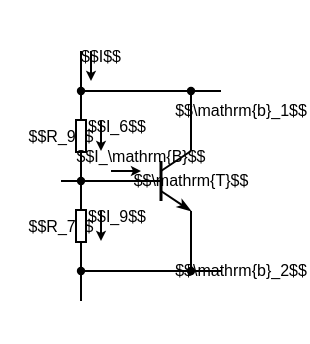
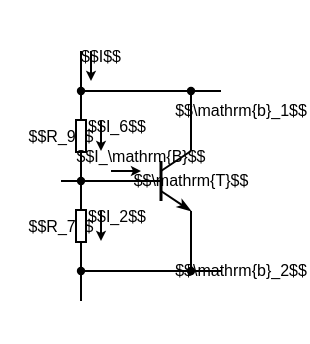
(118, 217) -> (118, 217)
